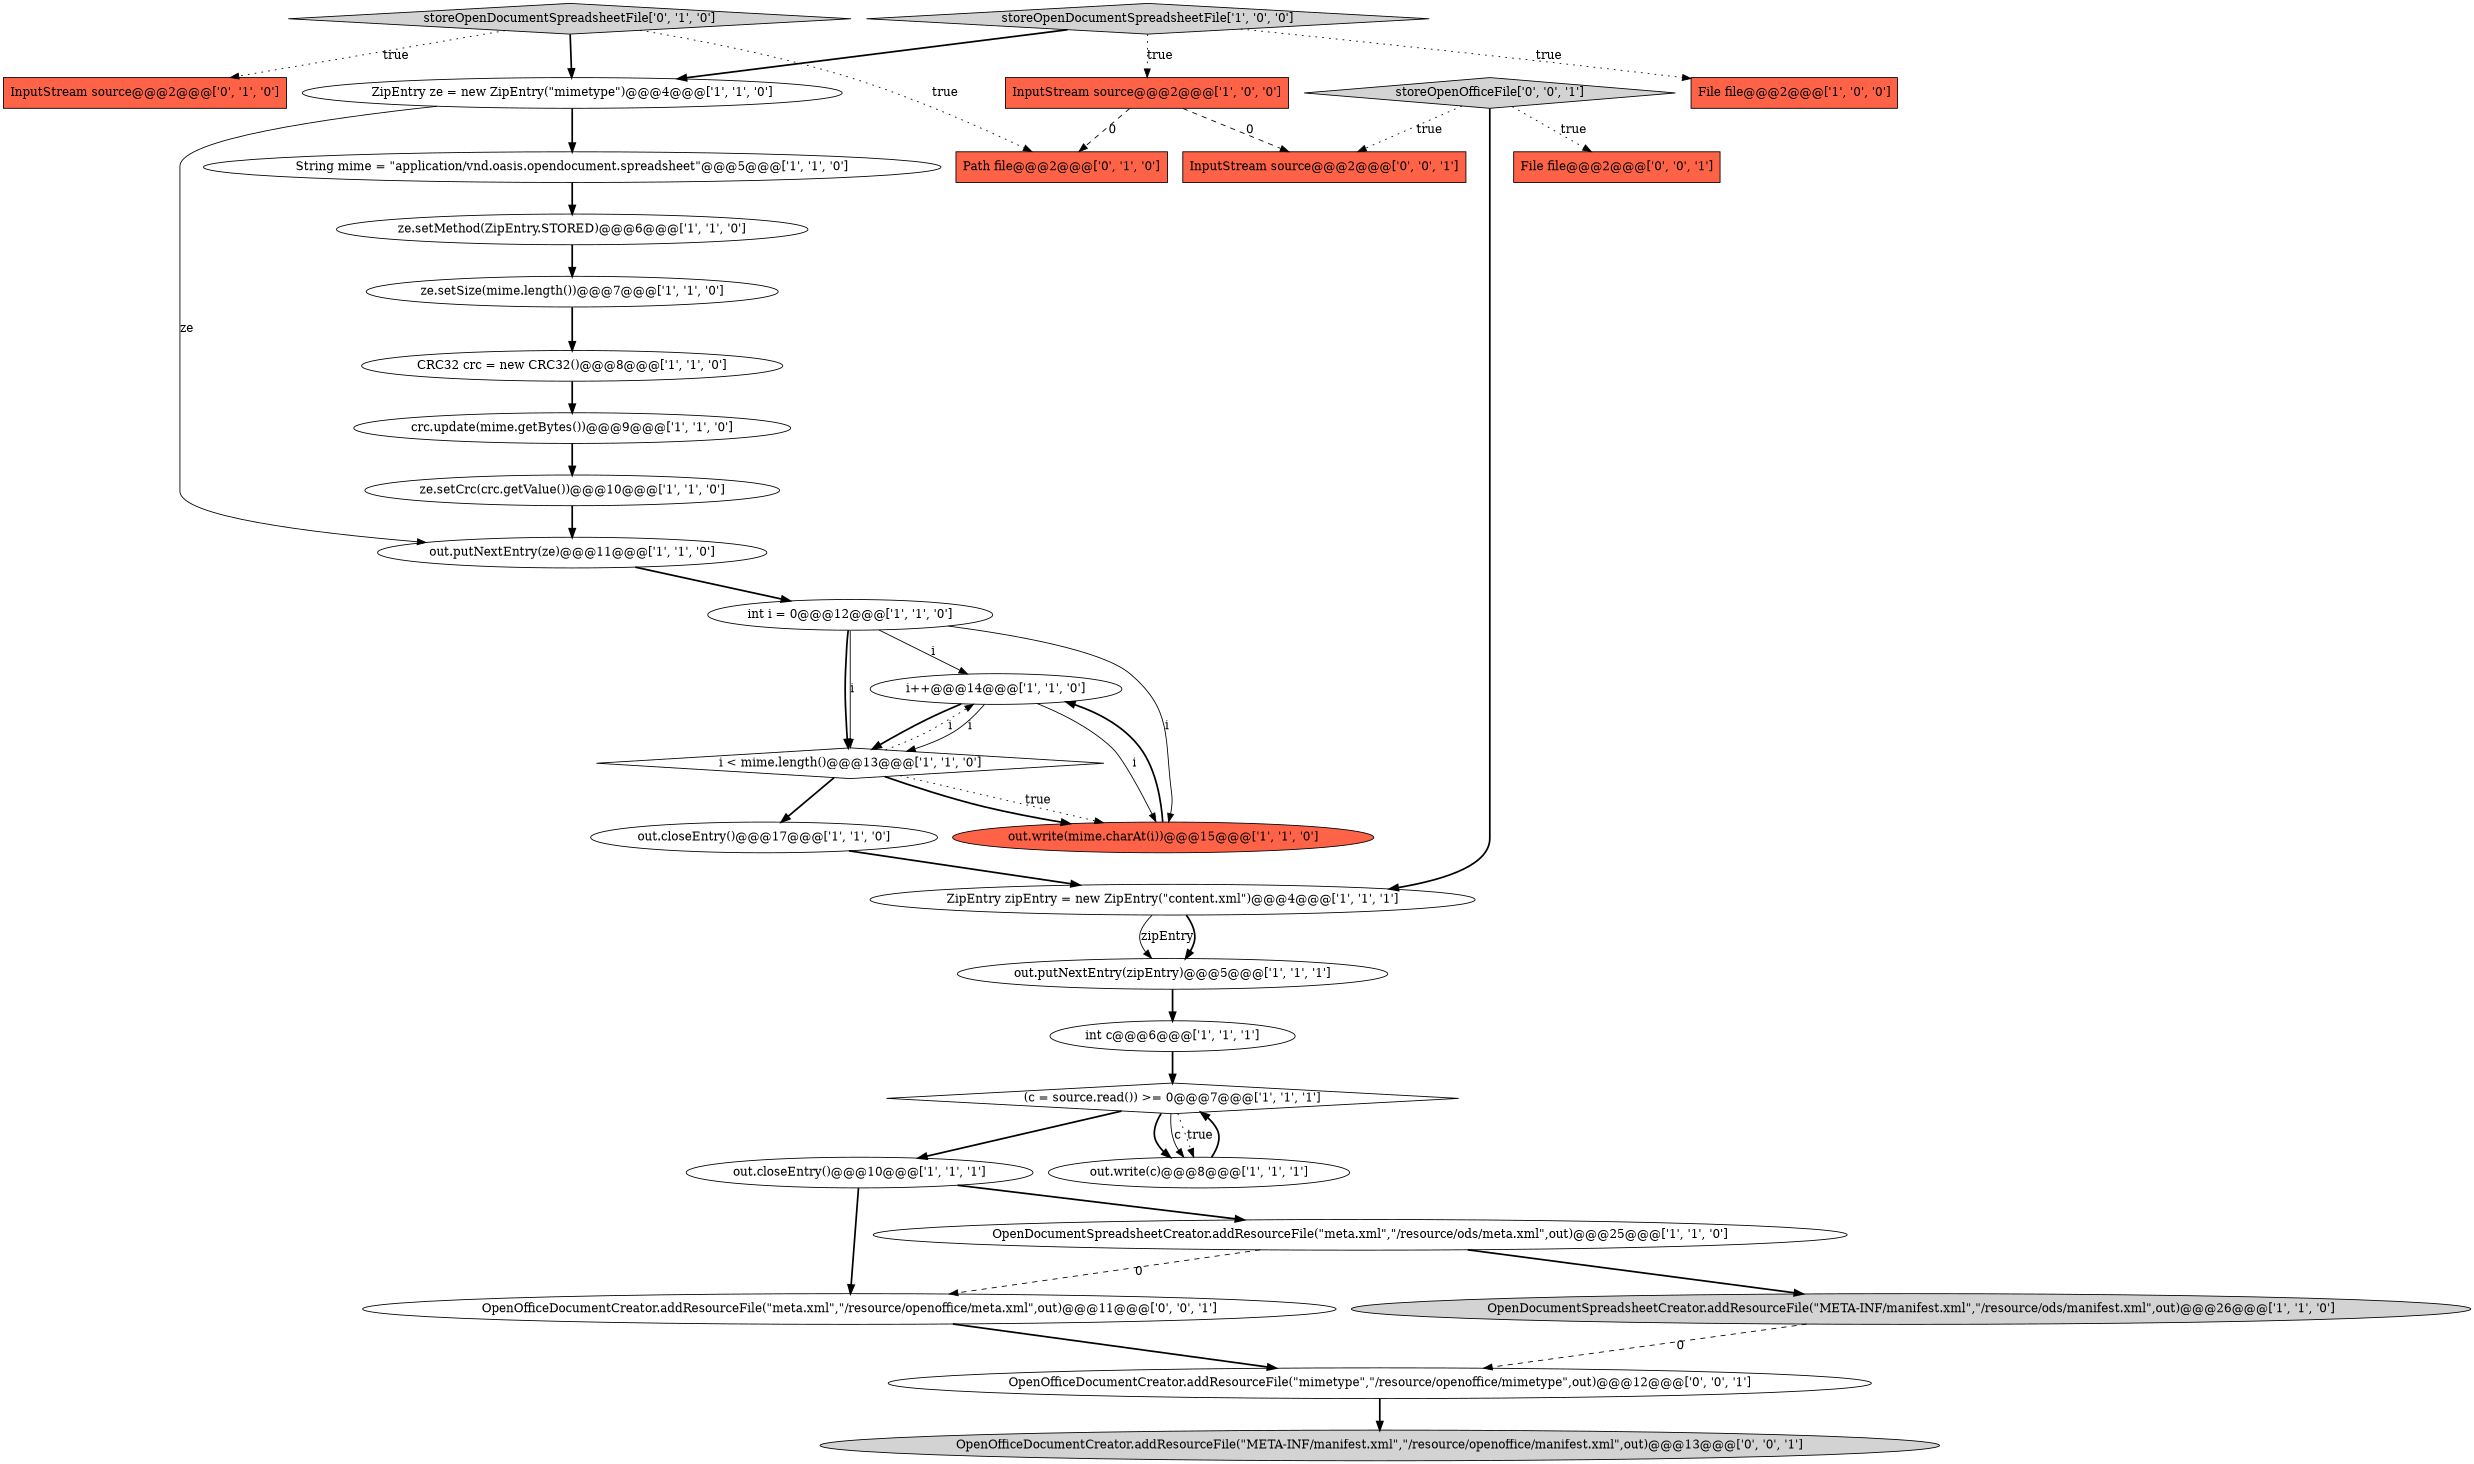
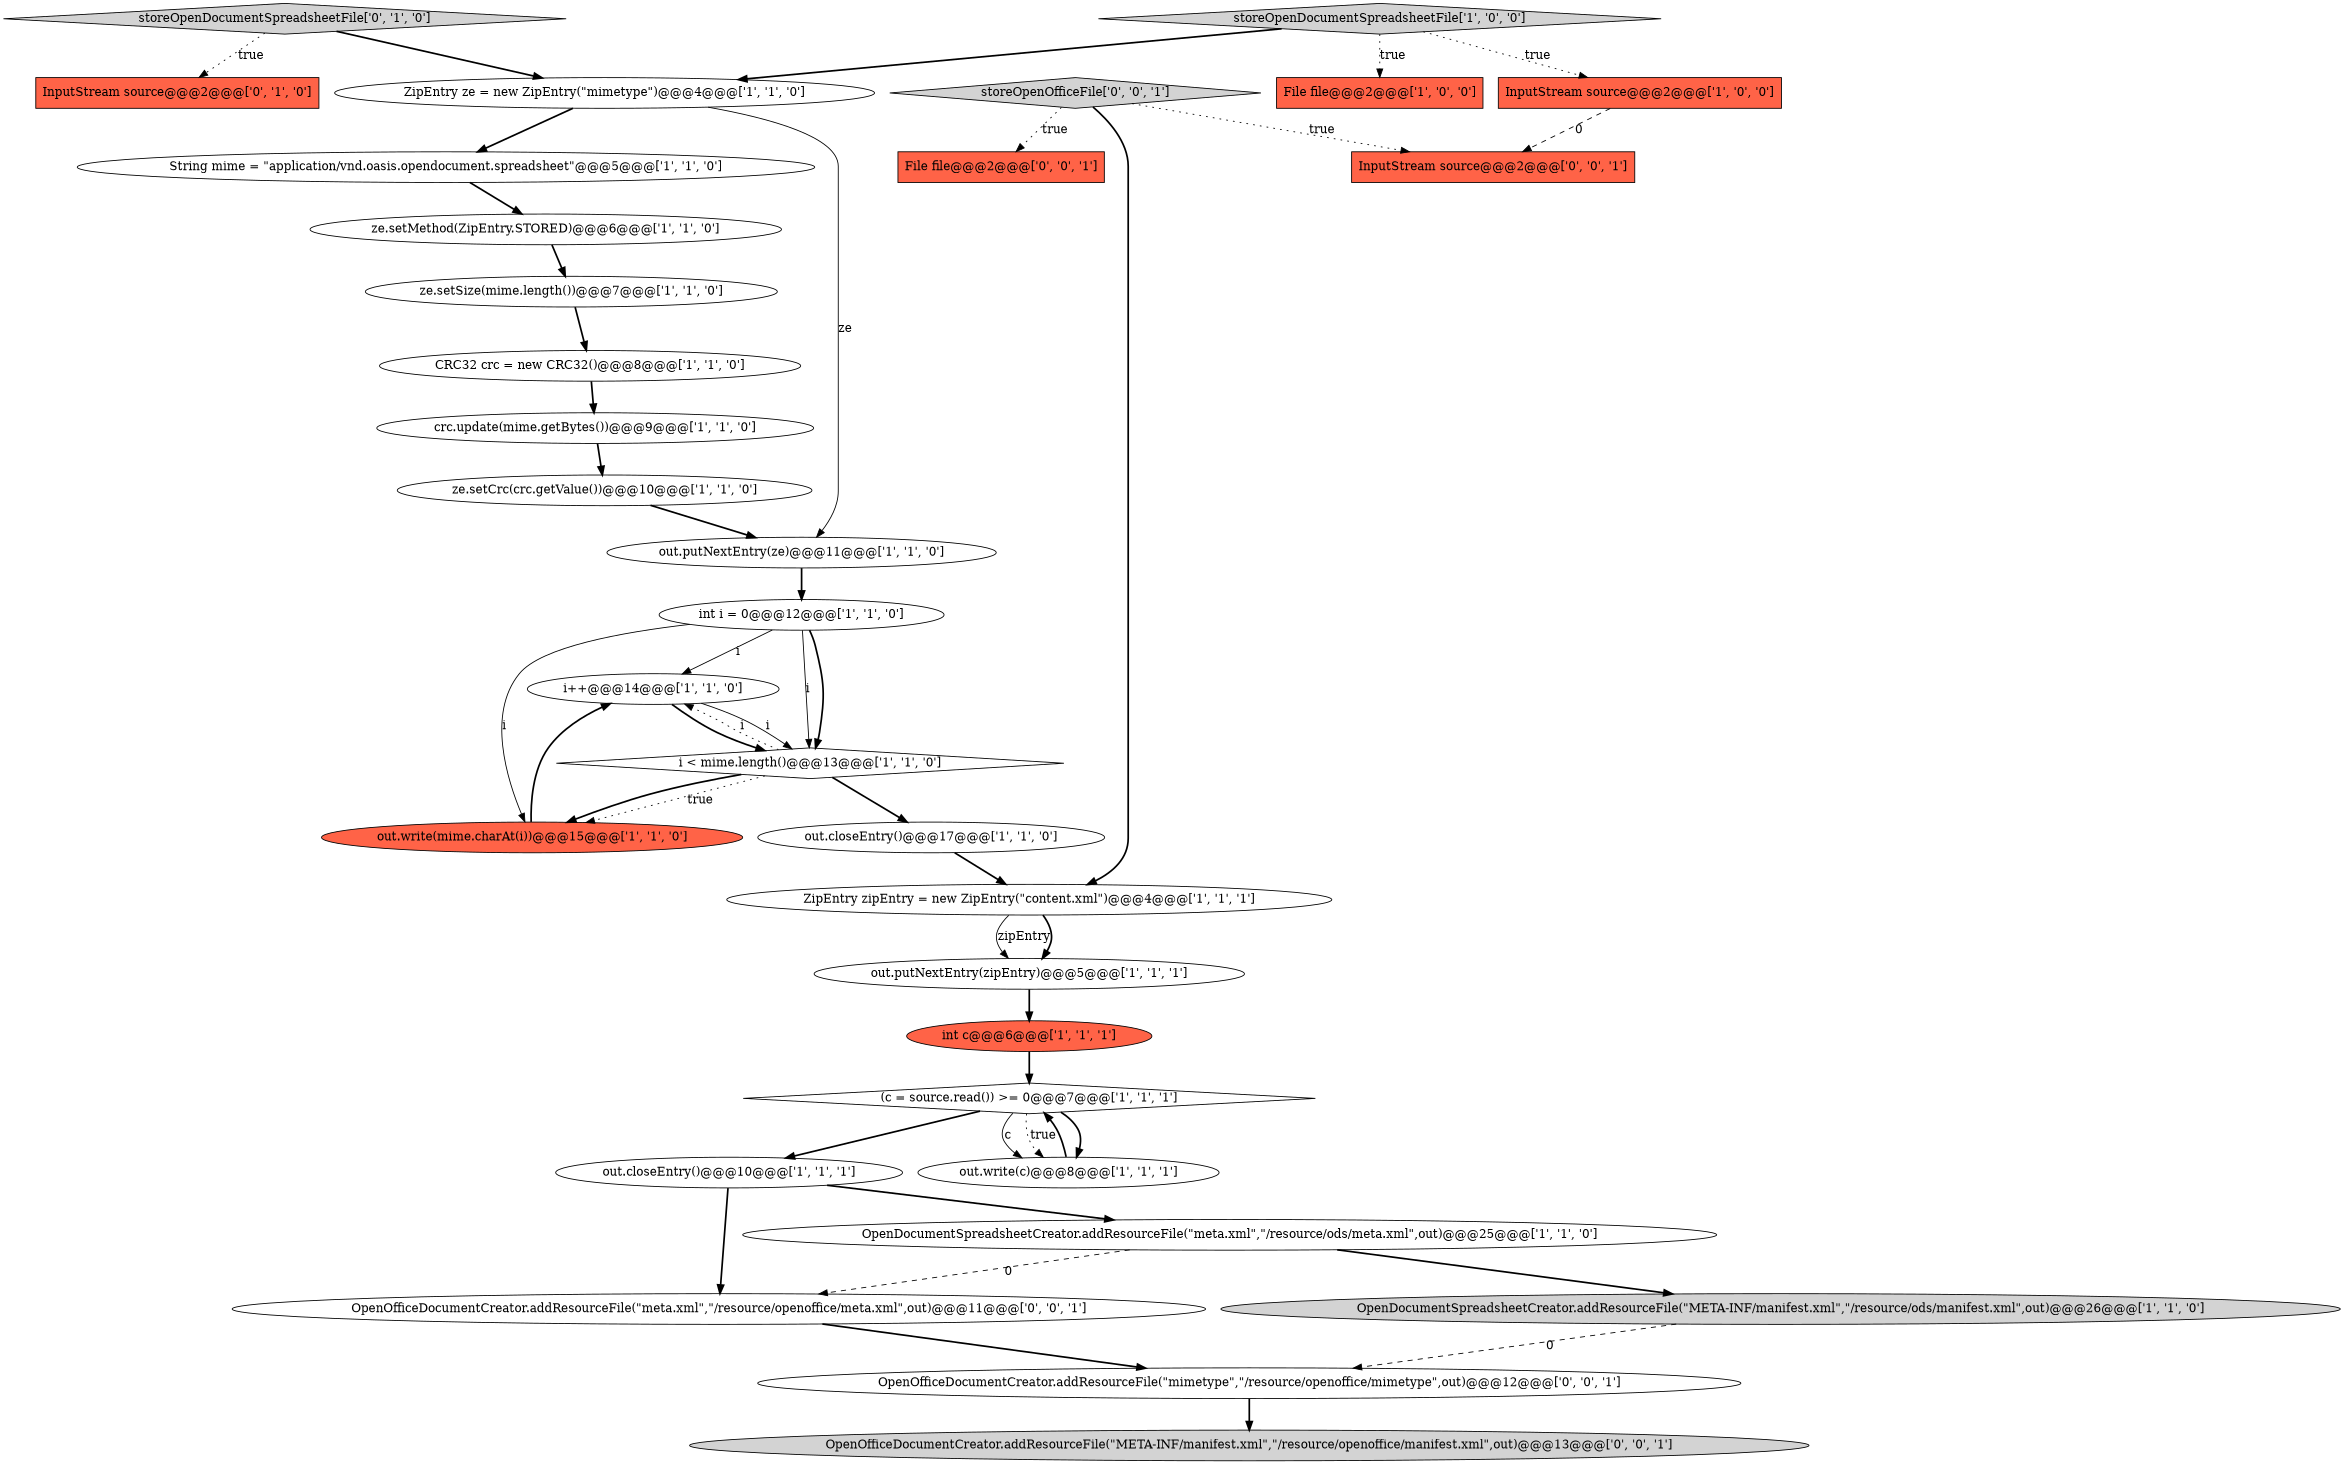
(1062, 167) -> none
(1108, 745) -> none
(1173, 1036) -> (1029, 1036)
